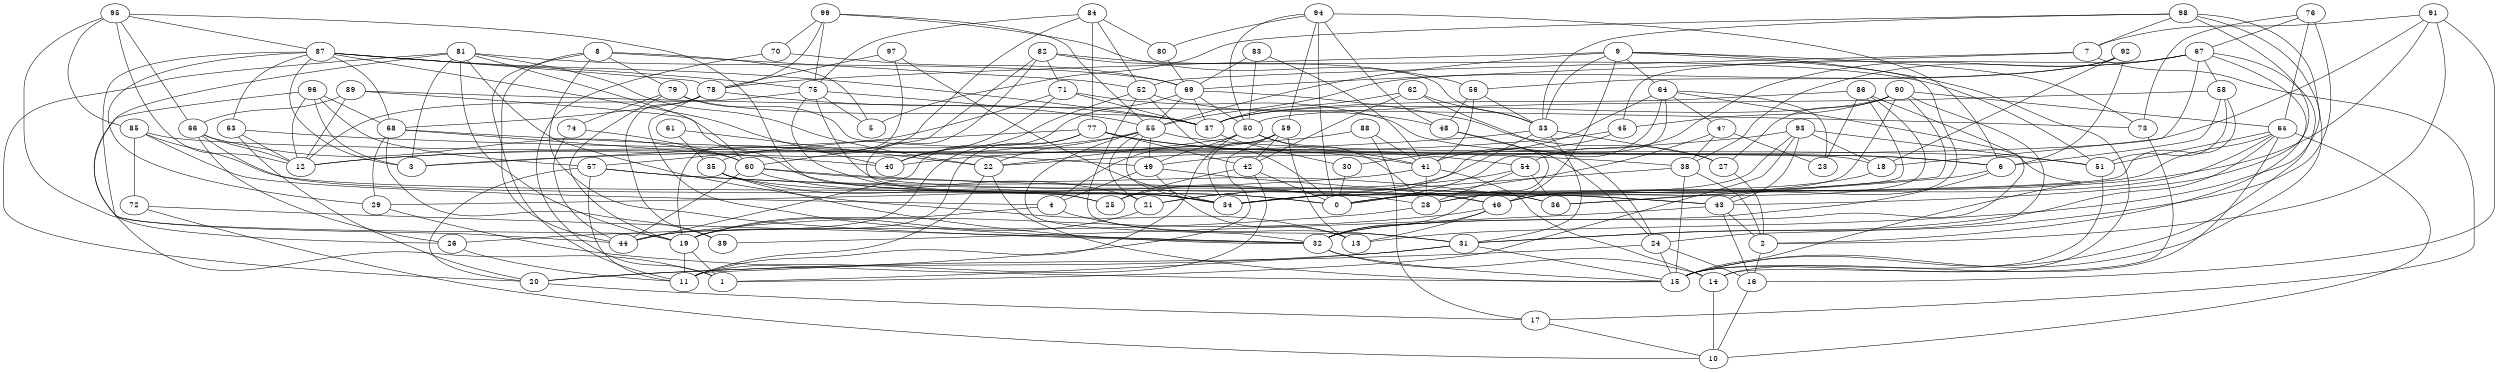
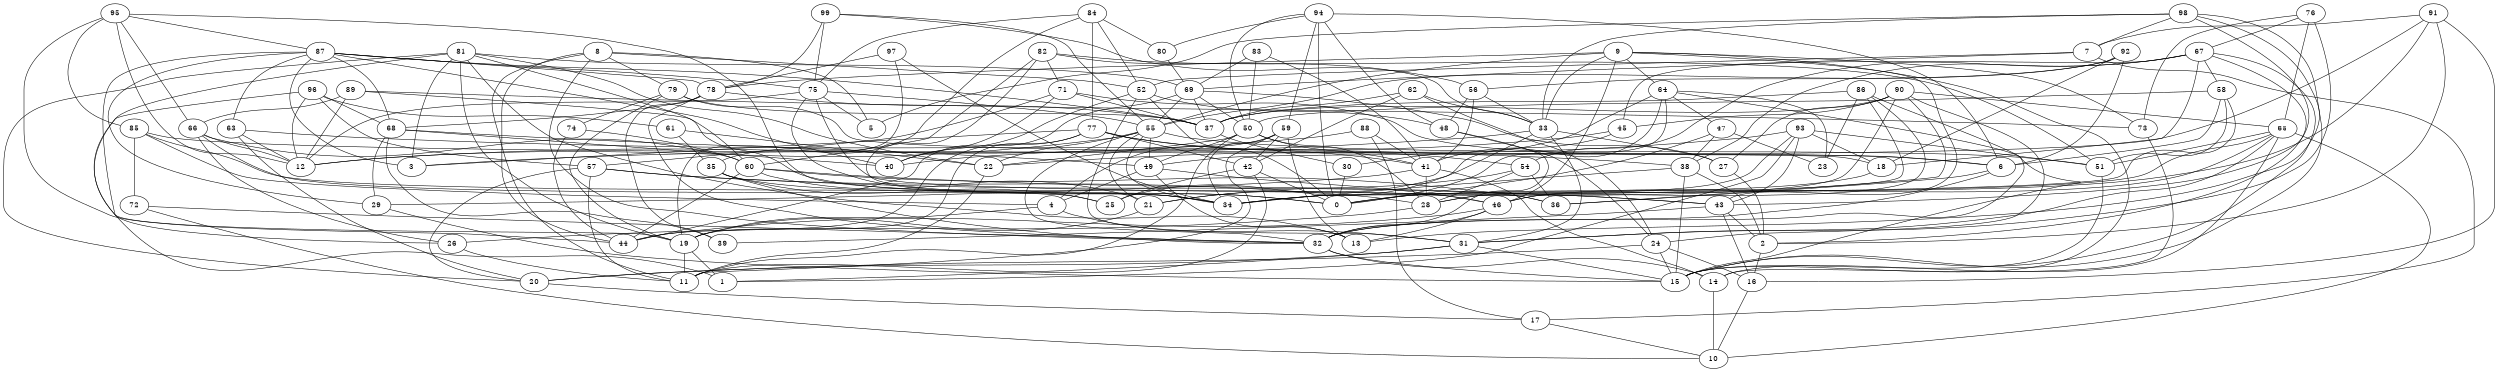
(776, 52) -> none
(340, 143) -> (489, 116)
(1314, 271) -> none
